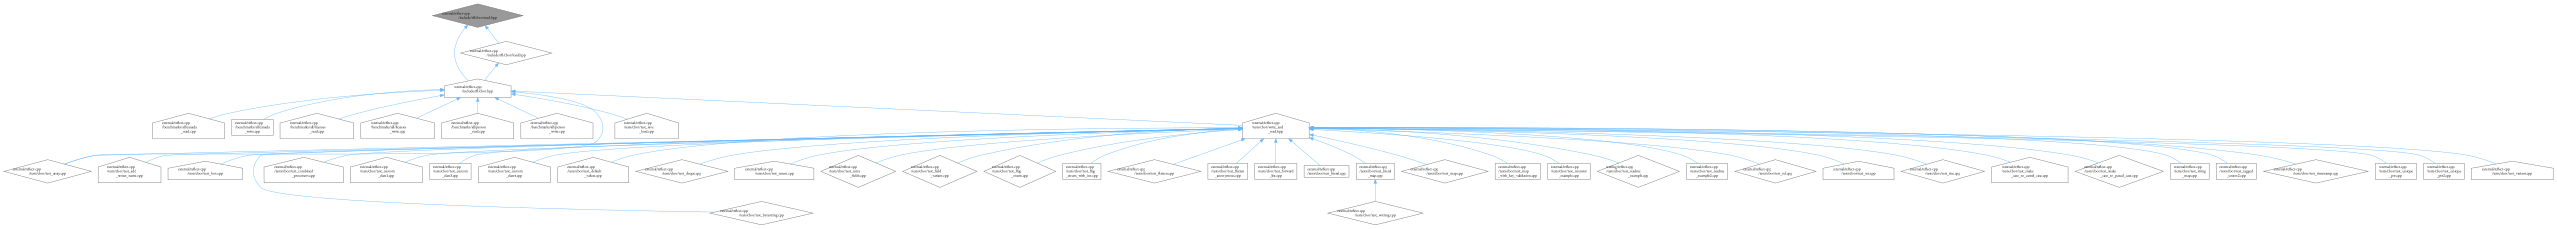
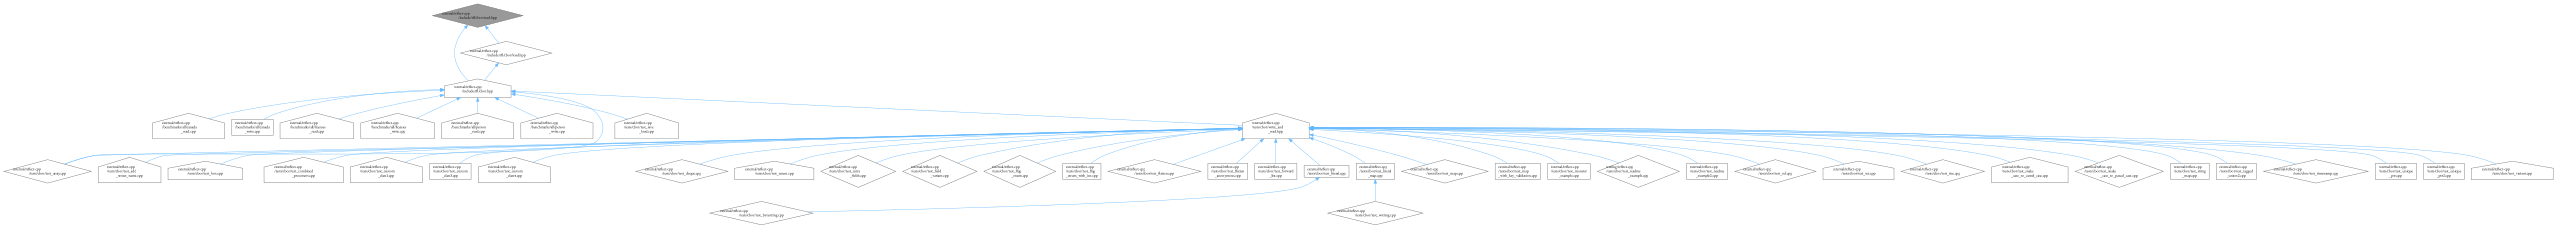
(254, 167) -> (1063, 205)
(593, 171) -> none
